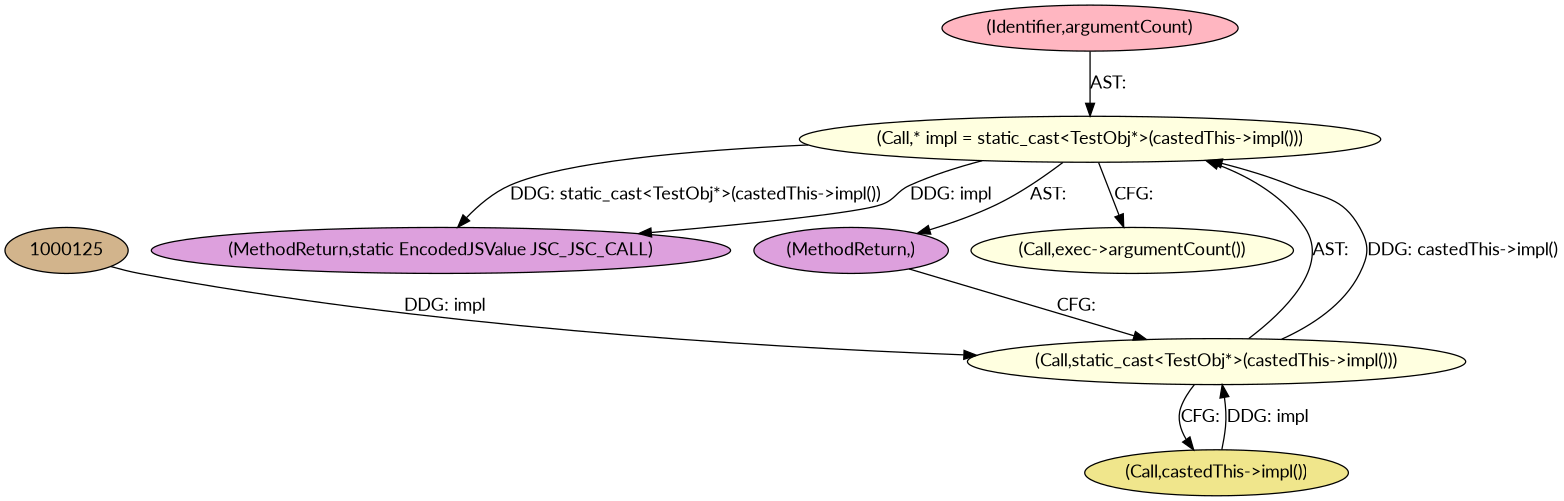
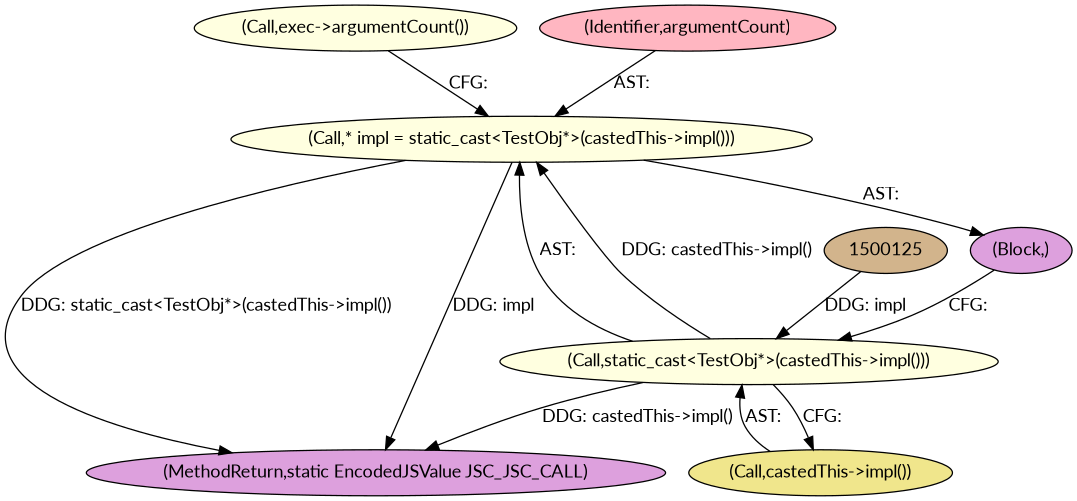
(1109, 189) -> (433, 80)
(67, 250) -> (886, 250)
(851, 250) -> (1021, 250)
none -> (539, 409)
(1268, 417) -> (766, 417)
